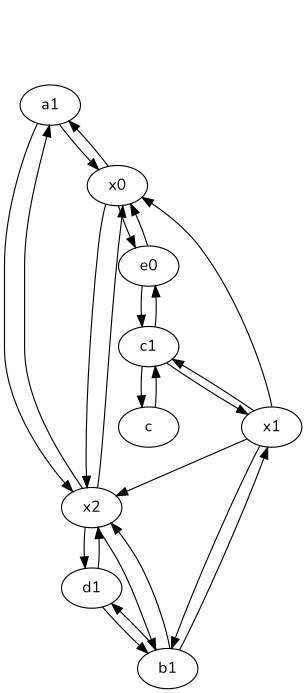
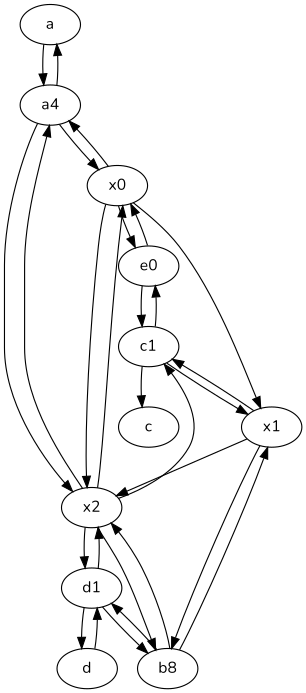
none -> (50, 25)
(50, 105) -> (50, 105)
(229, 294) -> (208, 291)
(156, 392) -> (187, 451)
none -> (87, 669)
(168, 669) -> (168, 669)
